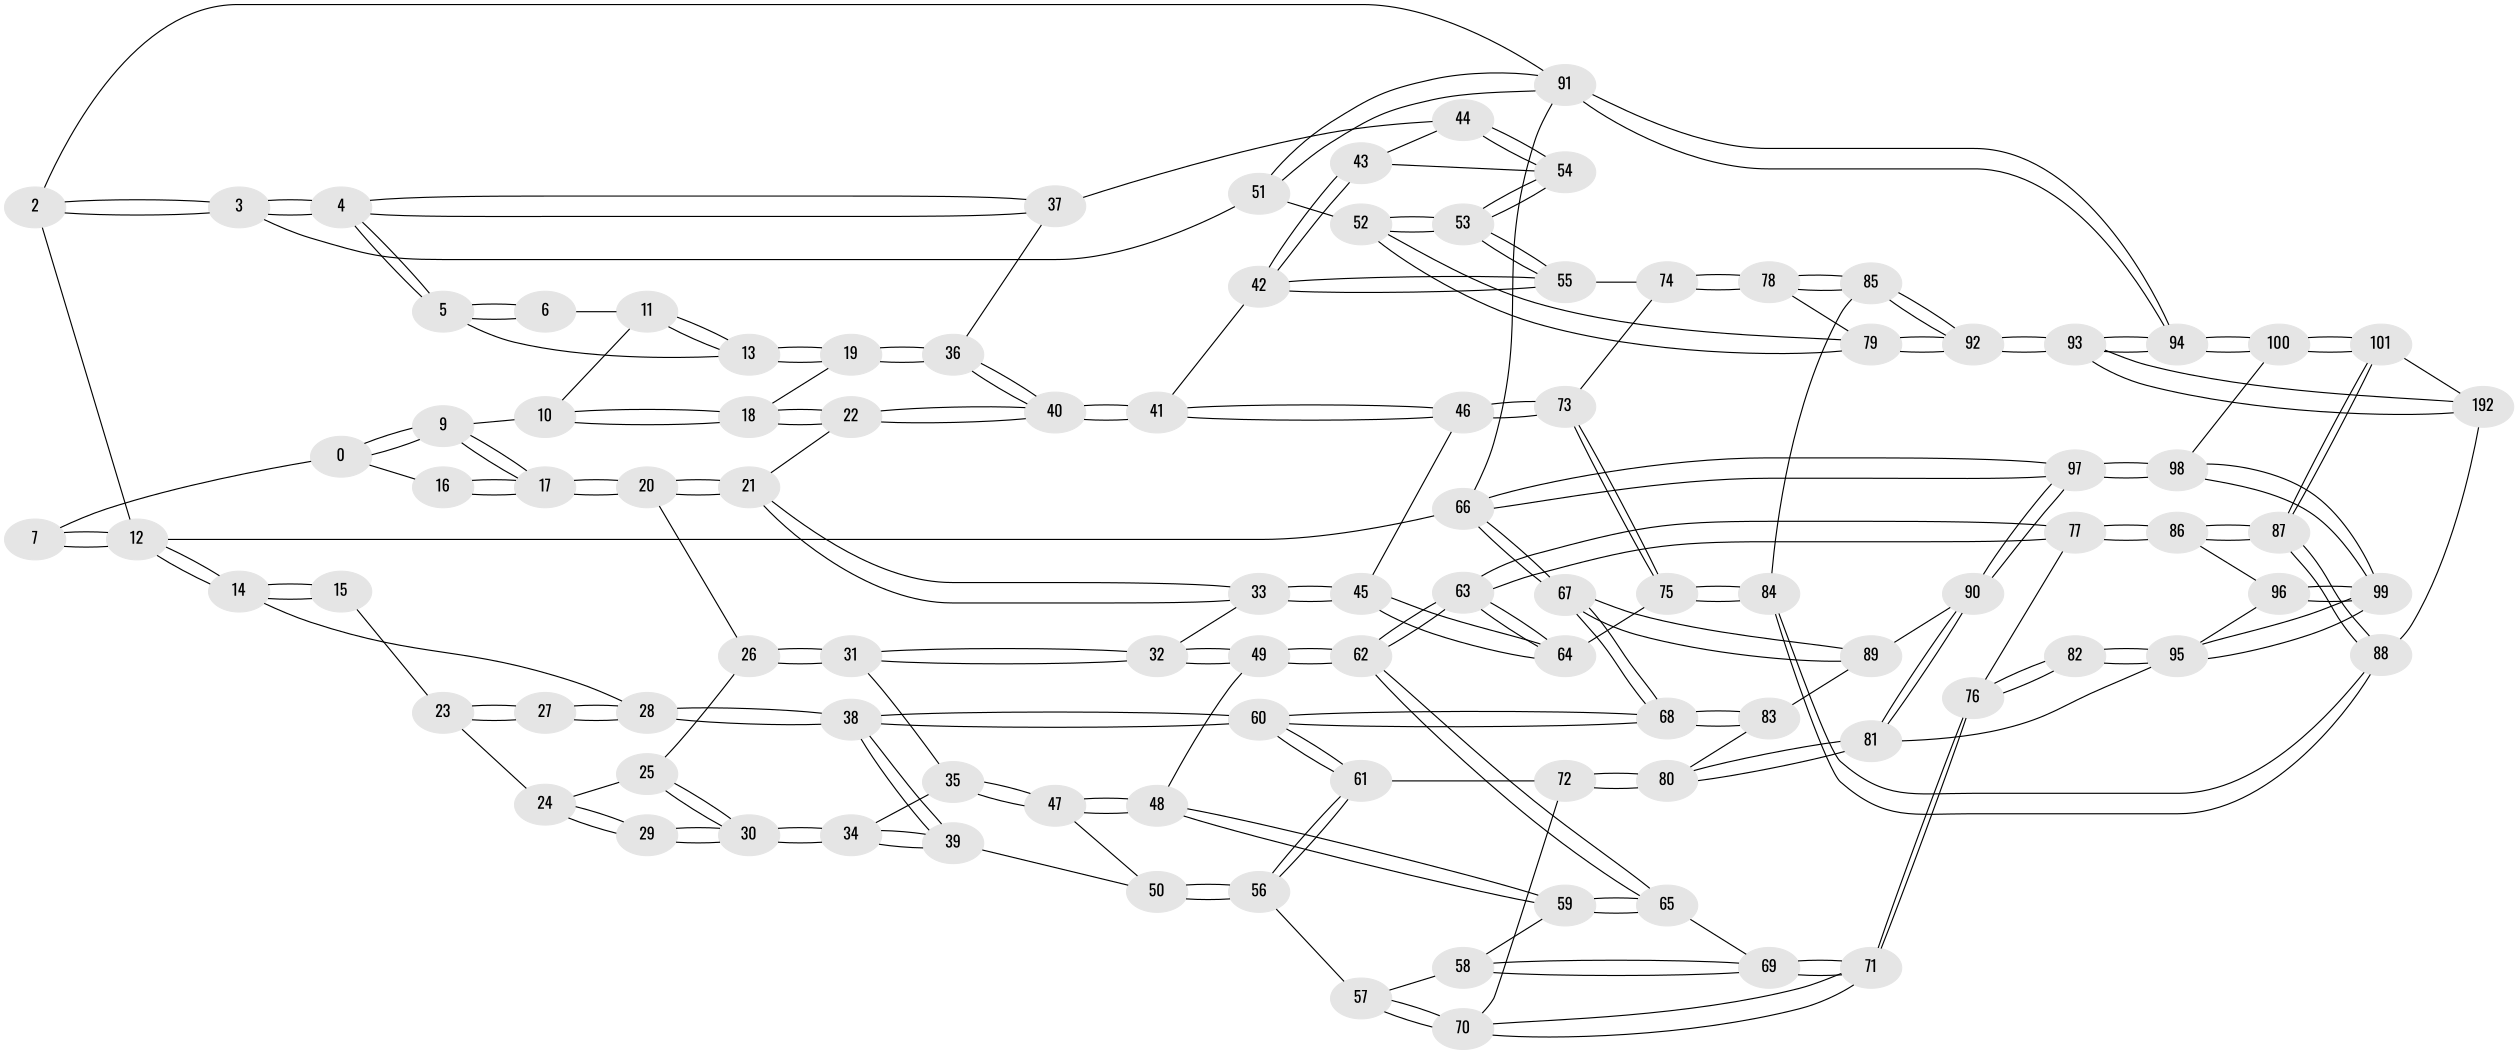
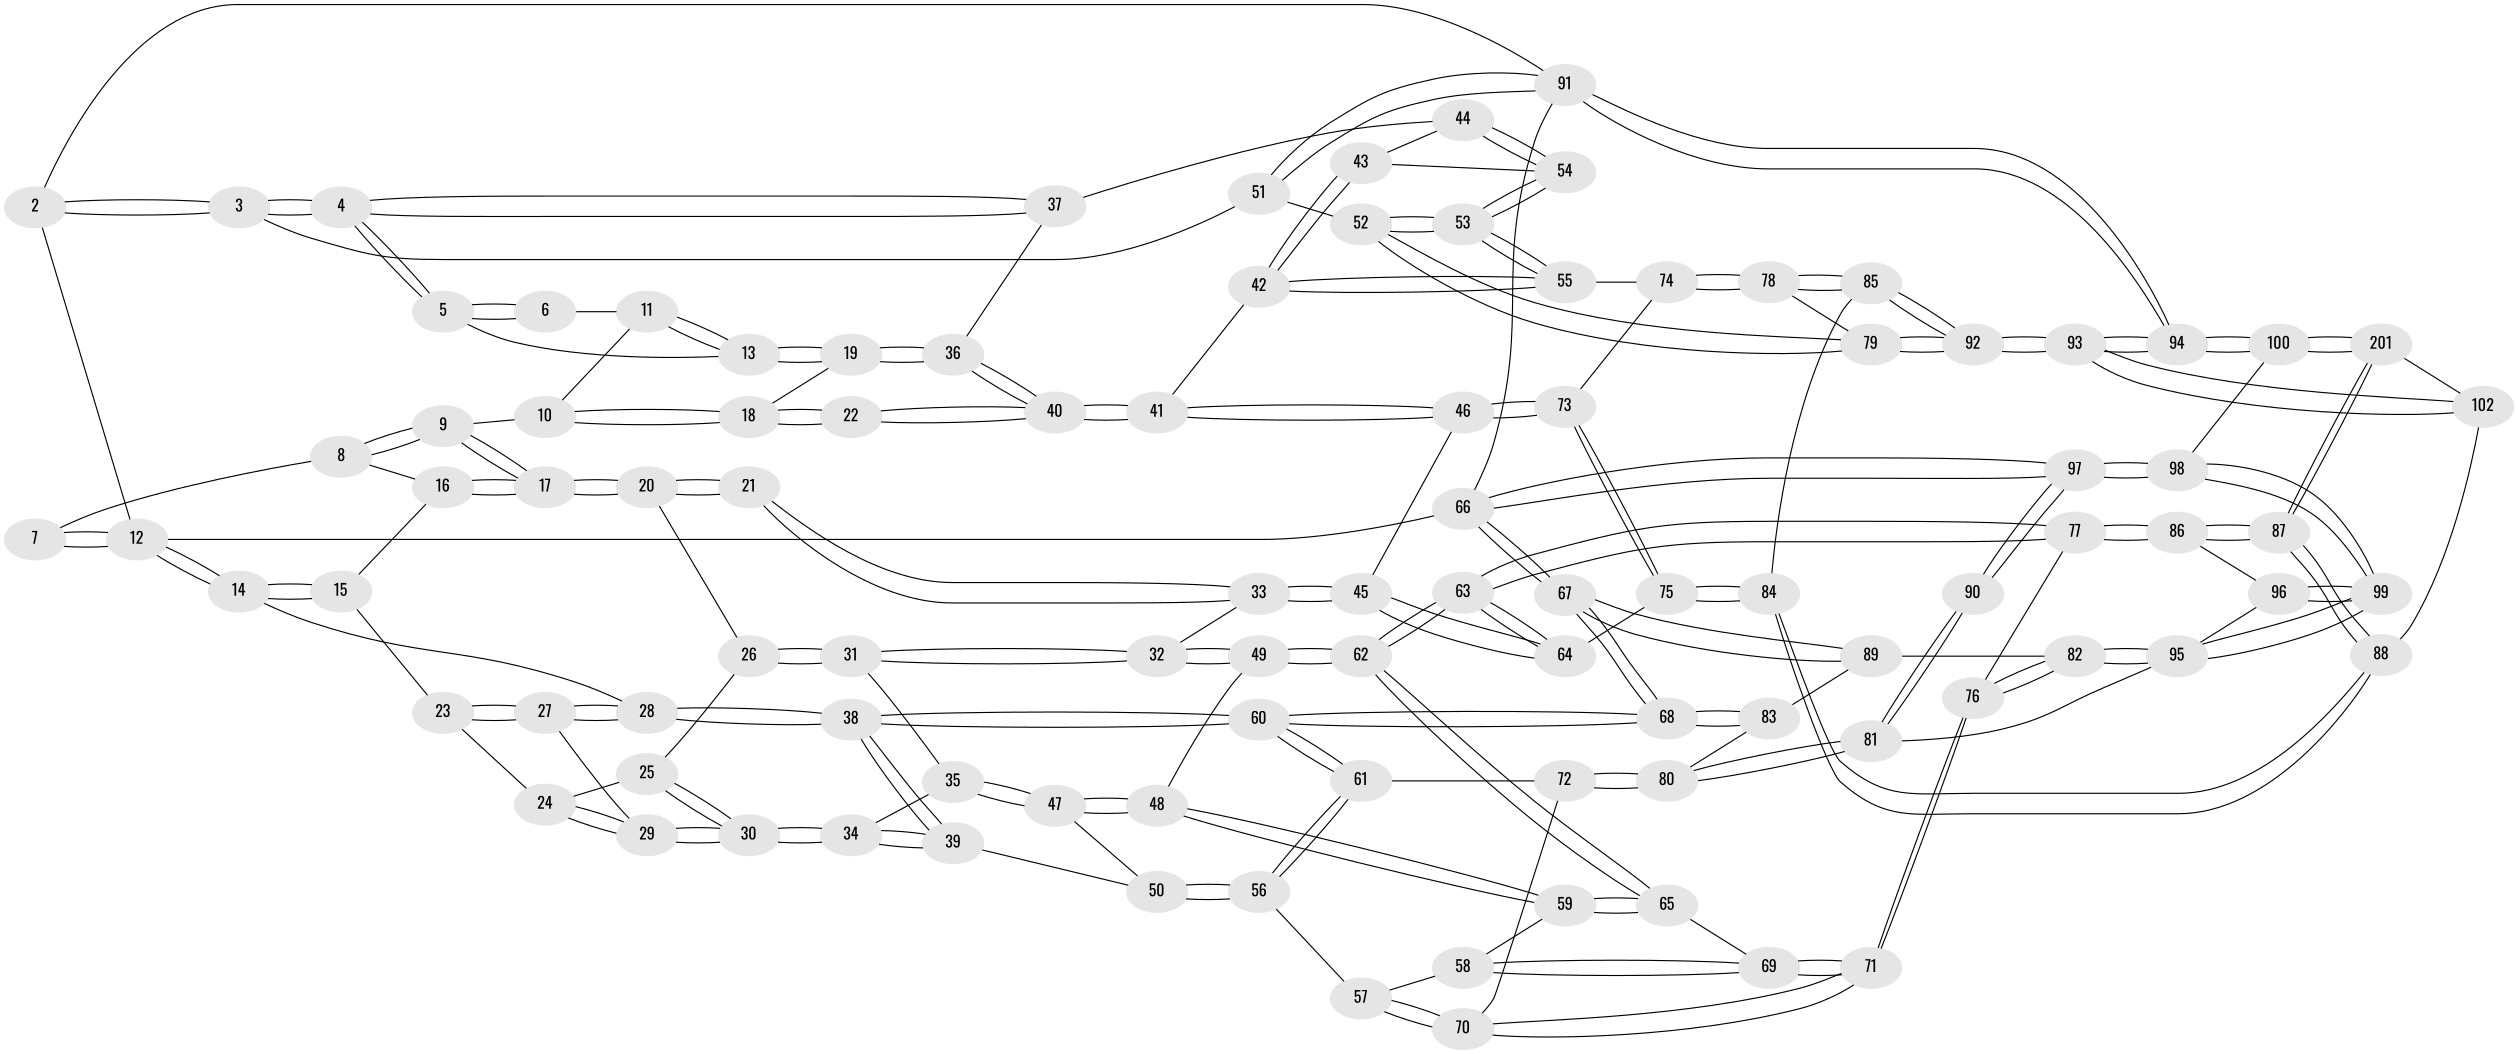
(2381, 345) -> (2381, 345)
(2483, 407) -> (2483, 407)
(800, 452) -> none
(341, 457) -> (341, 457)
none -> (386, 546)
(1922, 625) -> (1973, 656)
none -> (593, 776)
